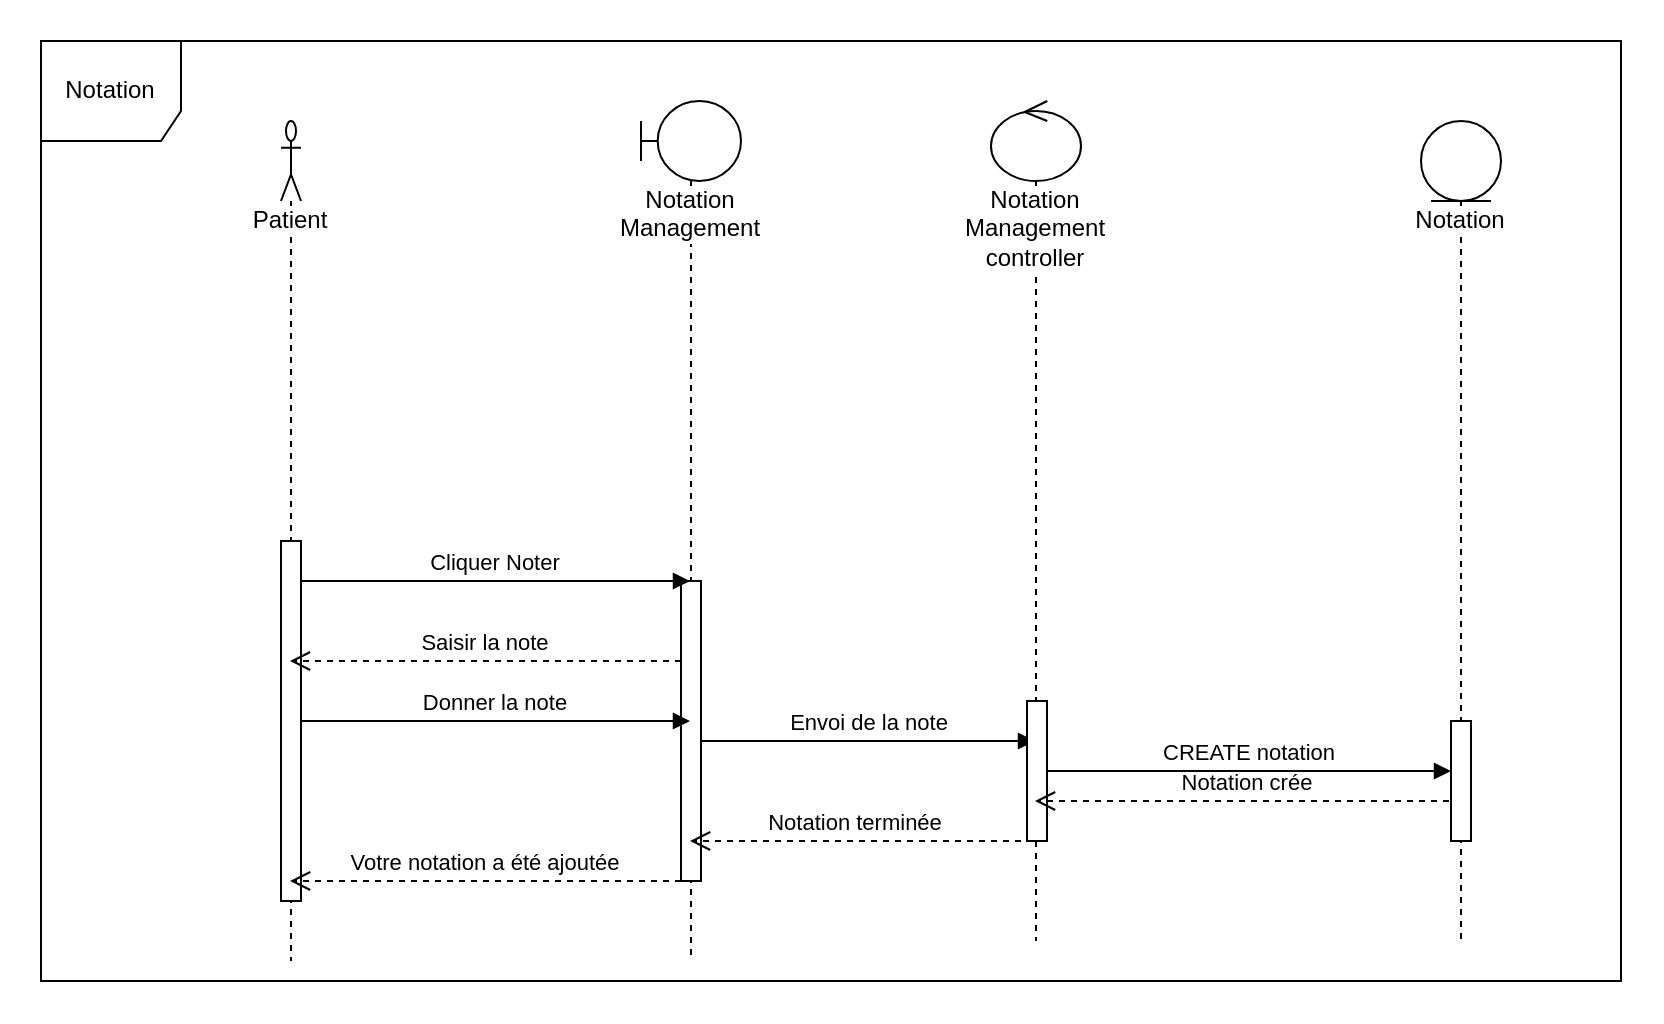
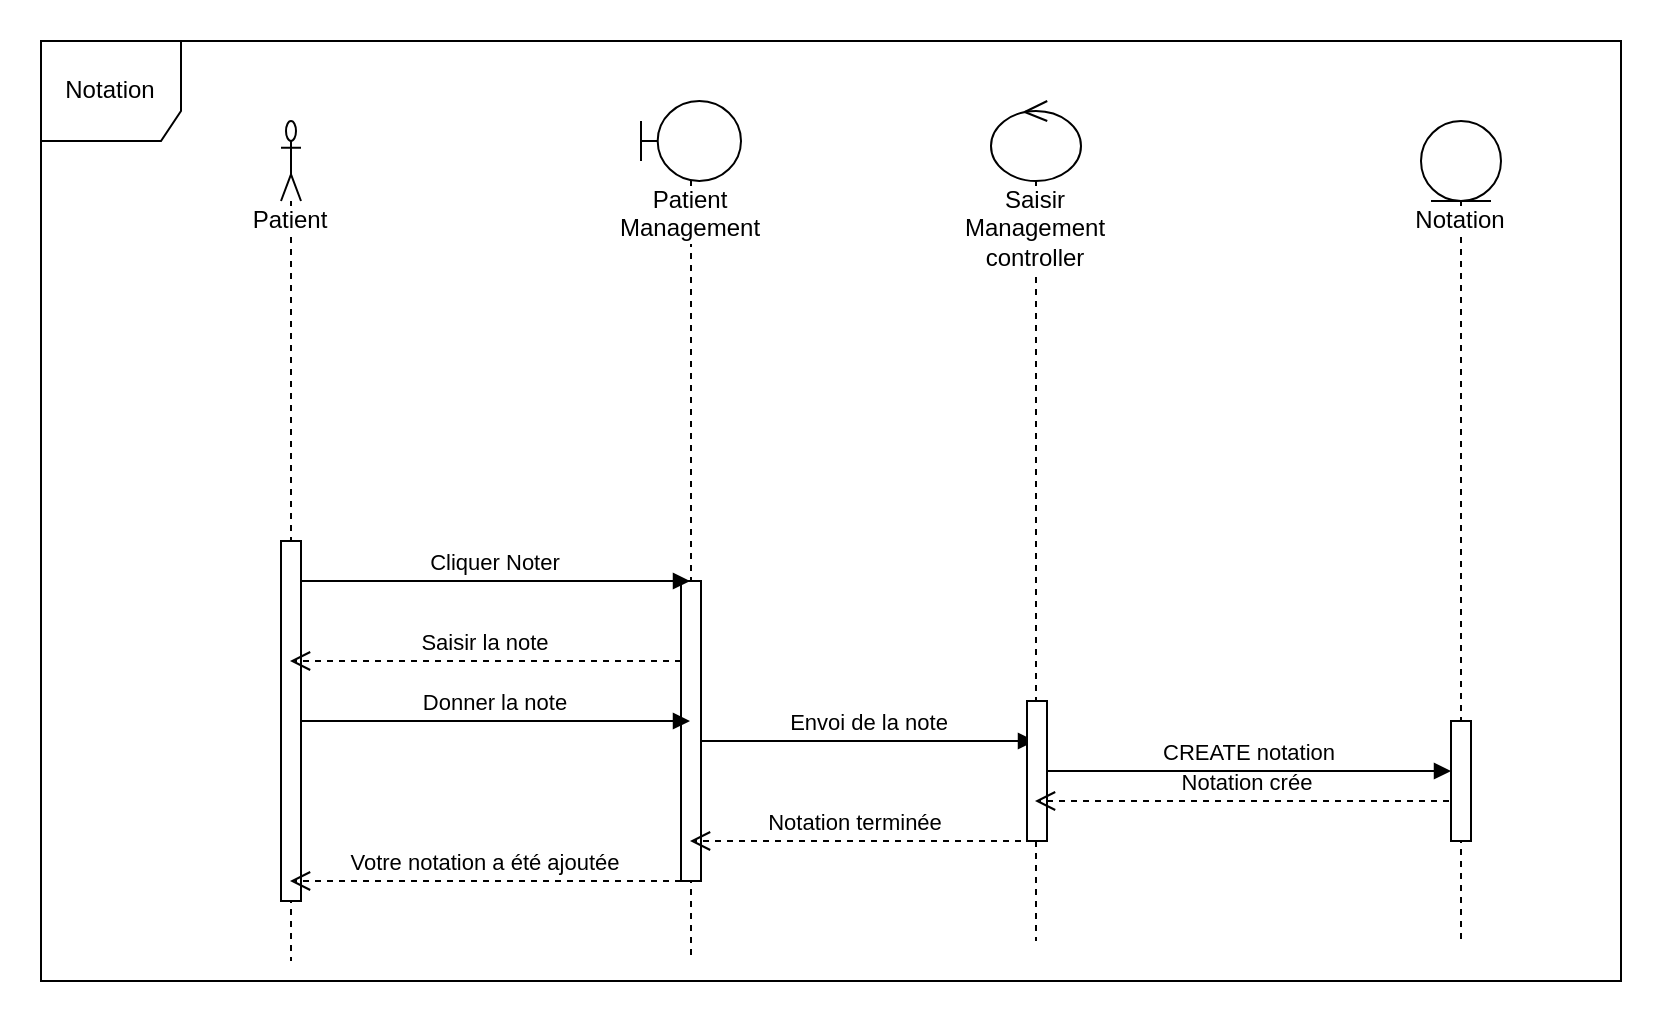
(691, 245) -> (691, 230)
(1036, 273) -> (1036, 259)
